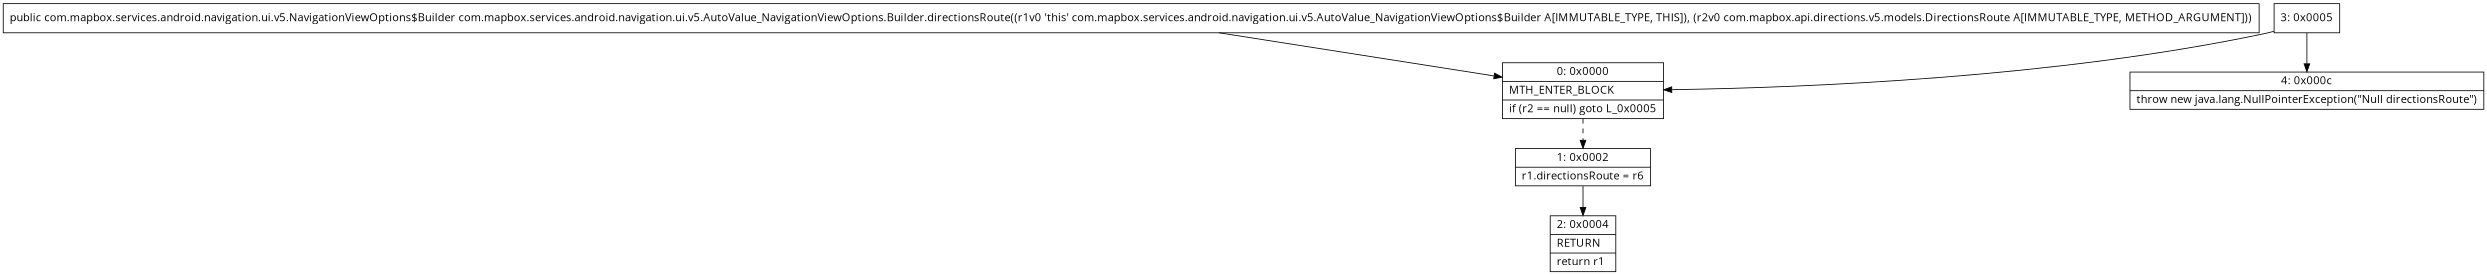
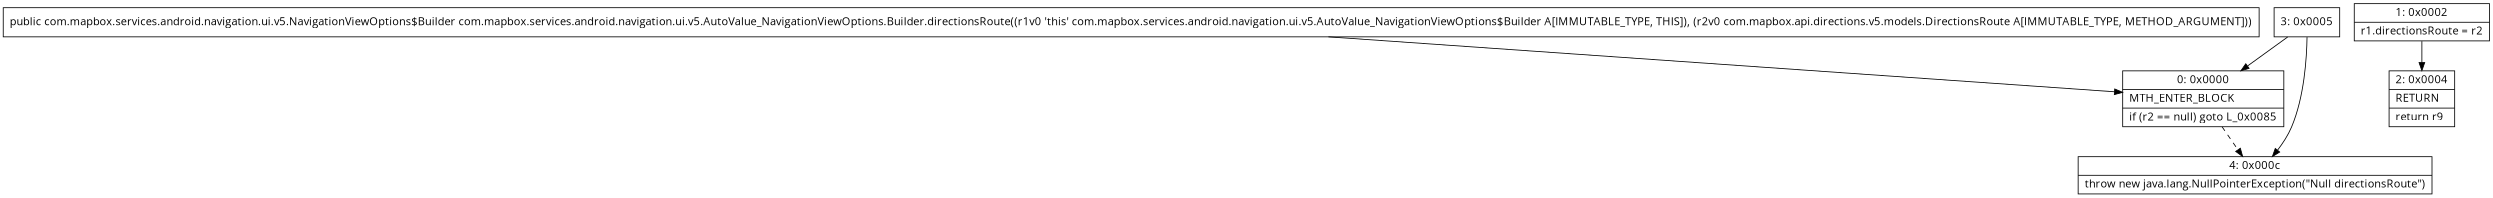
(1583, 109) -> (2203, 117)
(1583, 130) -> (2230, 138)
(1583, 176) -> (2422, 31)
(1581, 262) -> (2420, 117)
